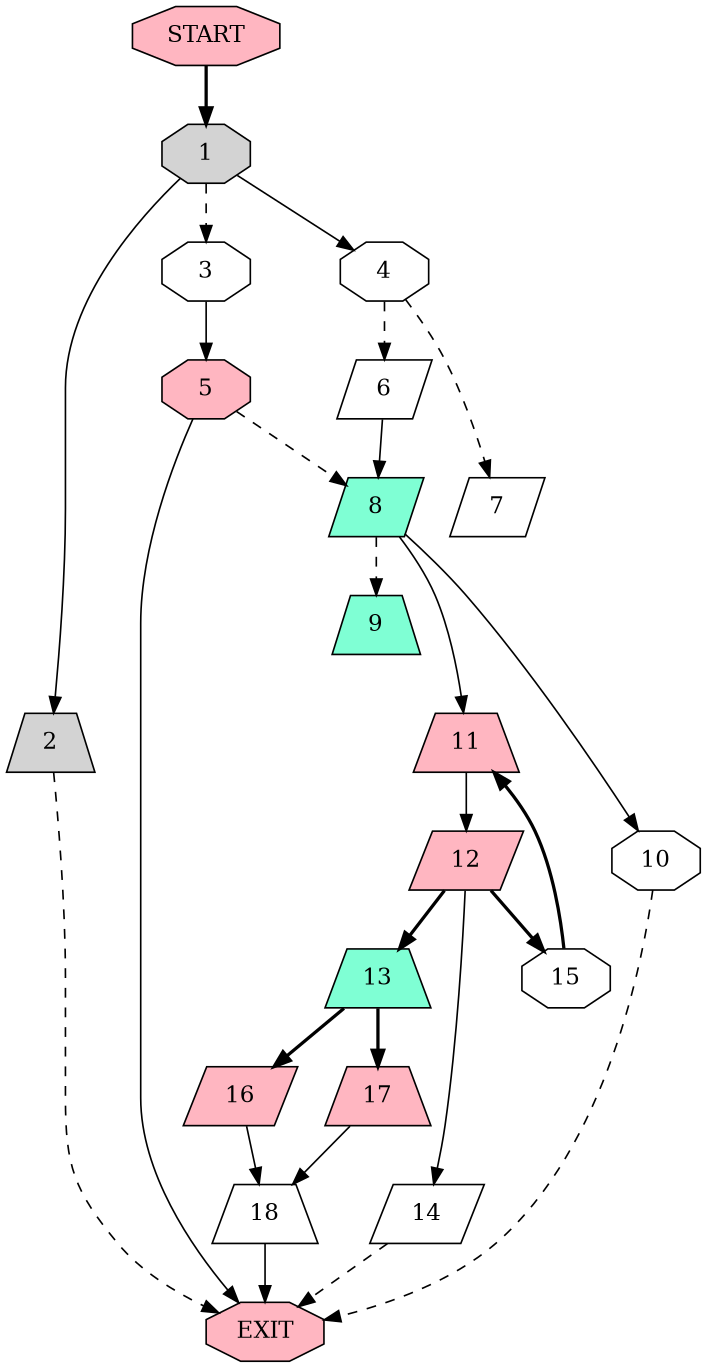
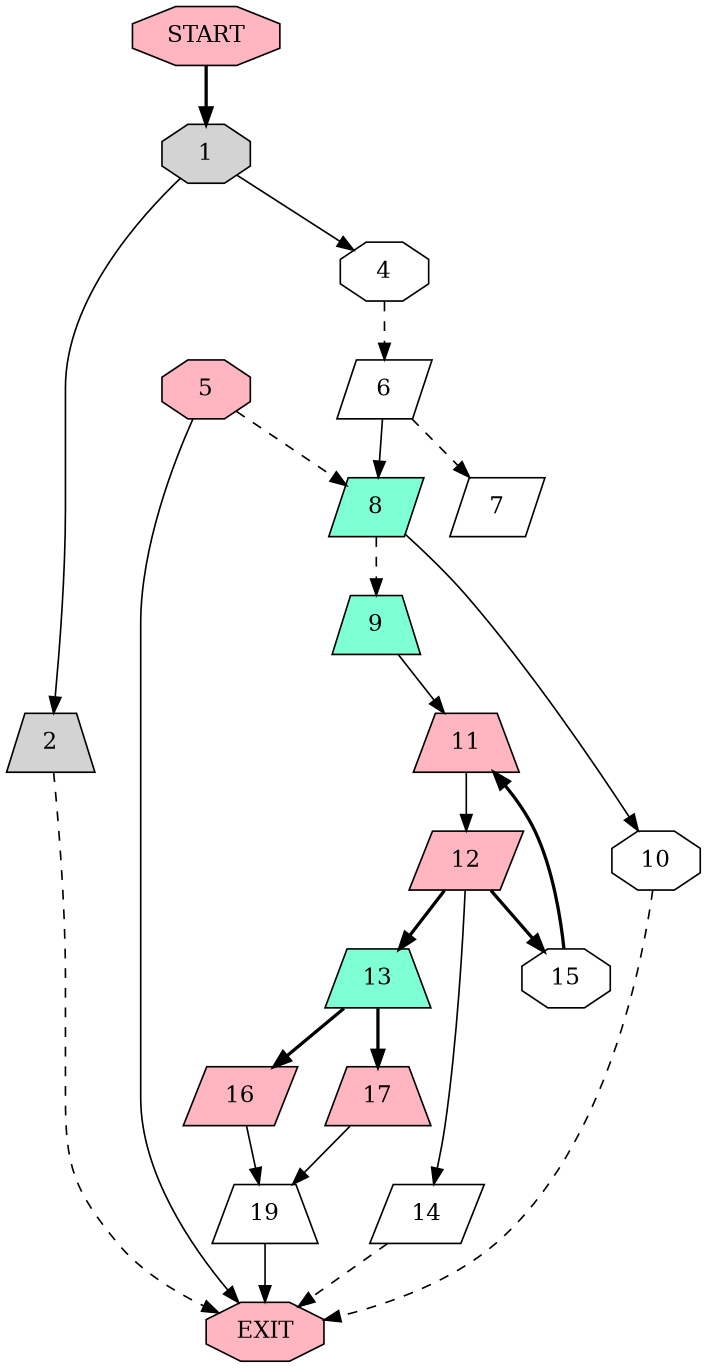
(206, 272) -> none
(453, 377) -> (435, 442)
(442, 612) -> (416, 677)
(265, 1214) -> (265, 1214)
